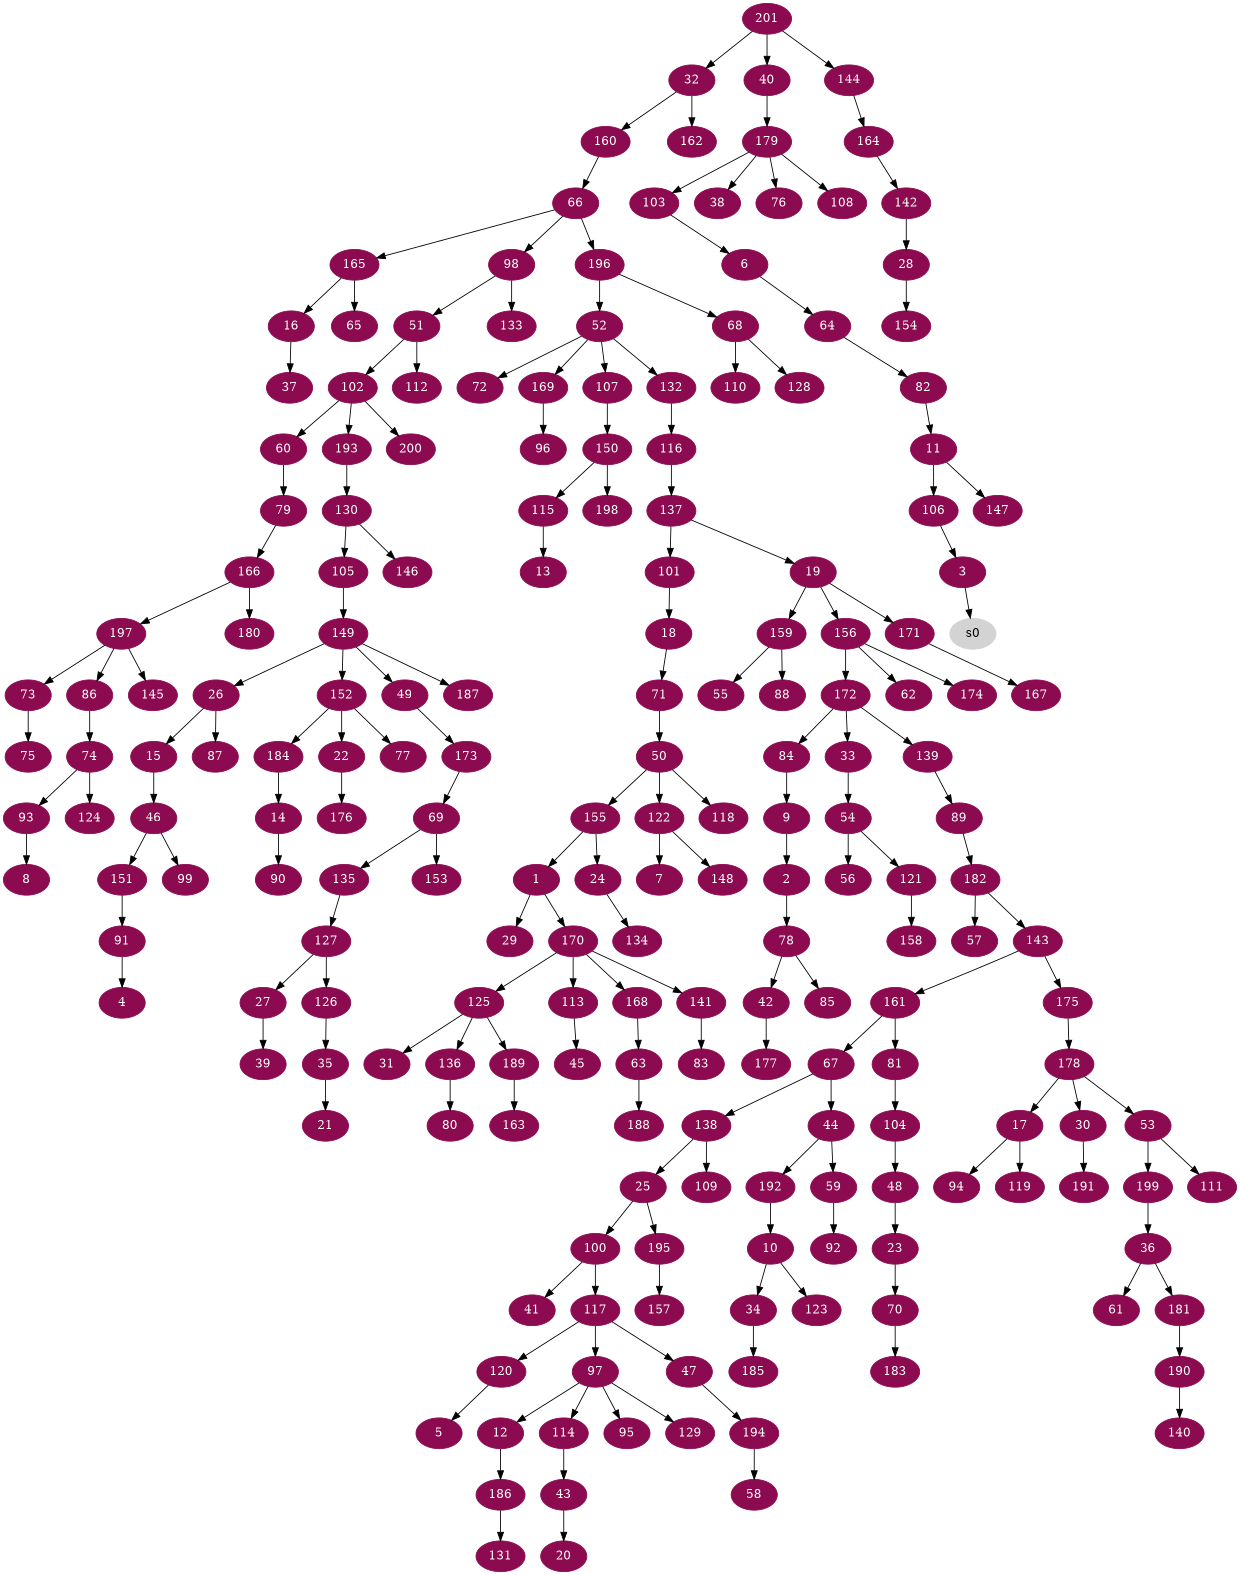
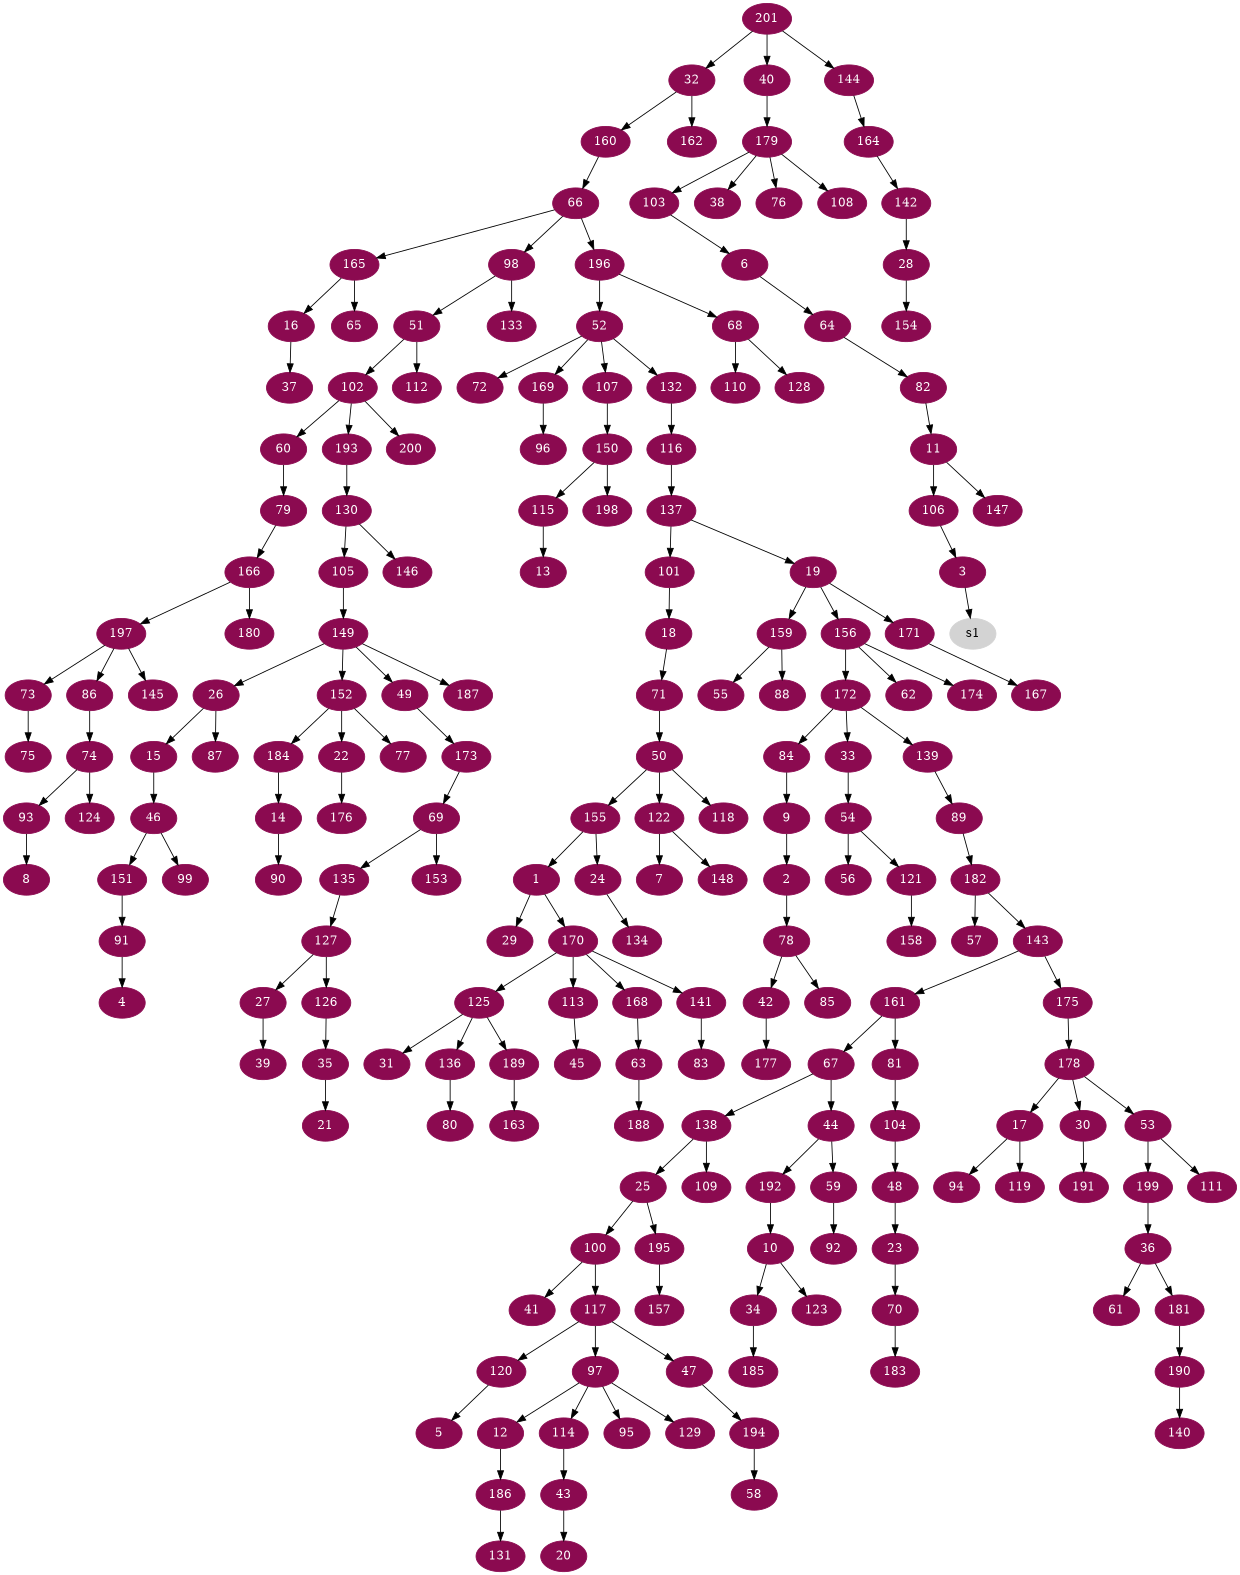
(973, 634) -> (973, 634)
